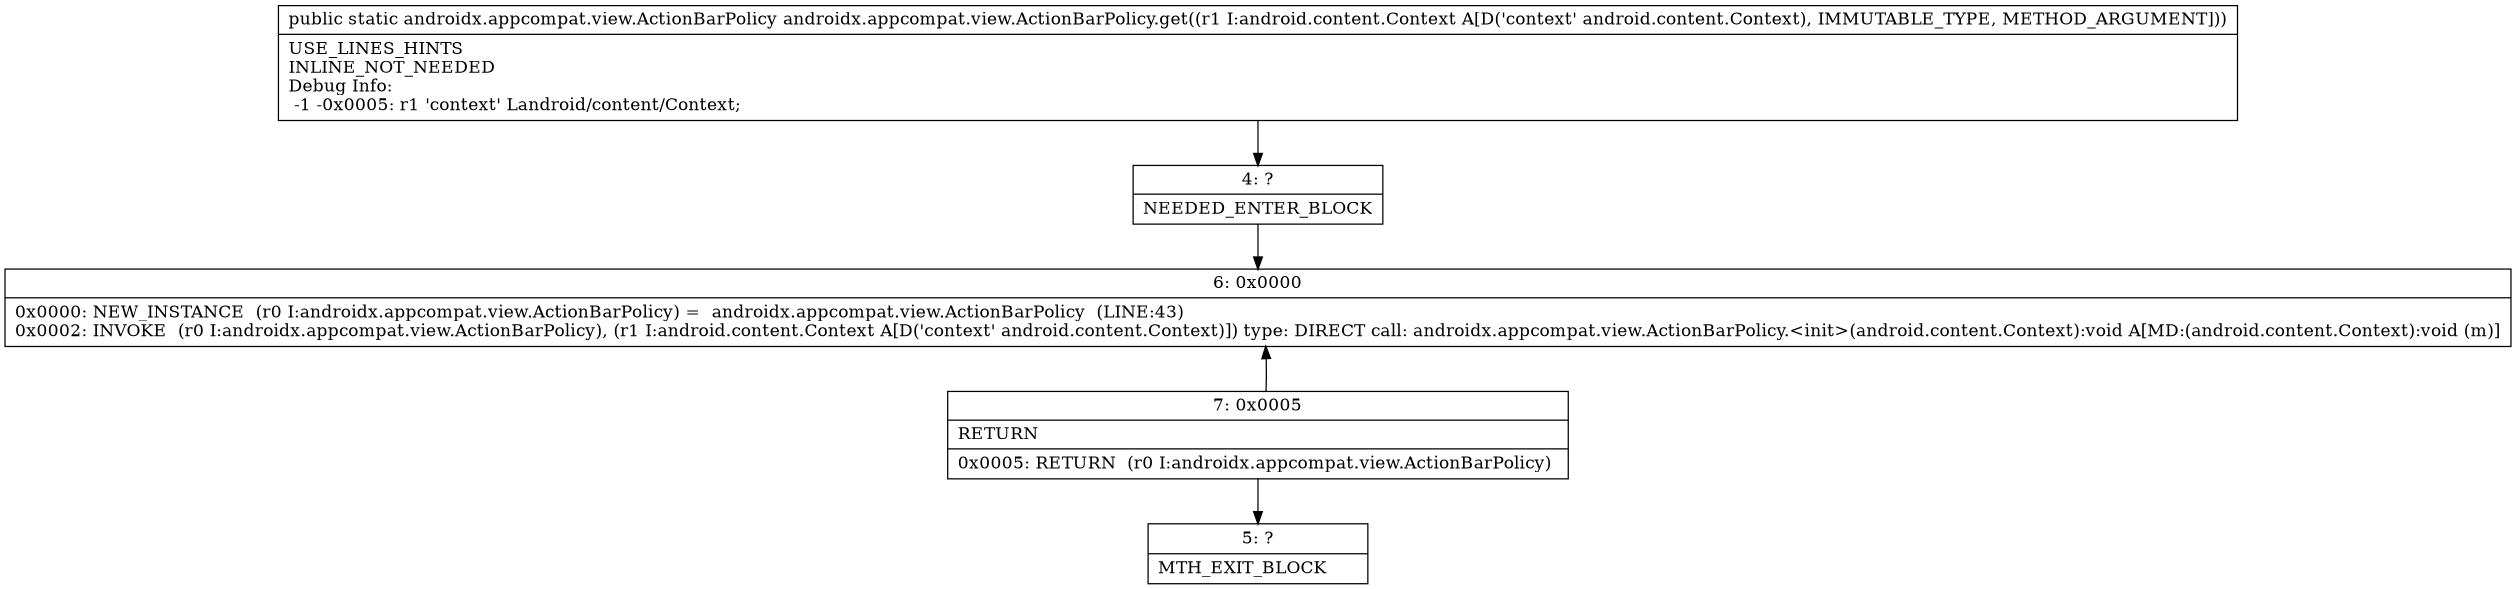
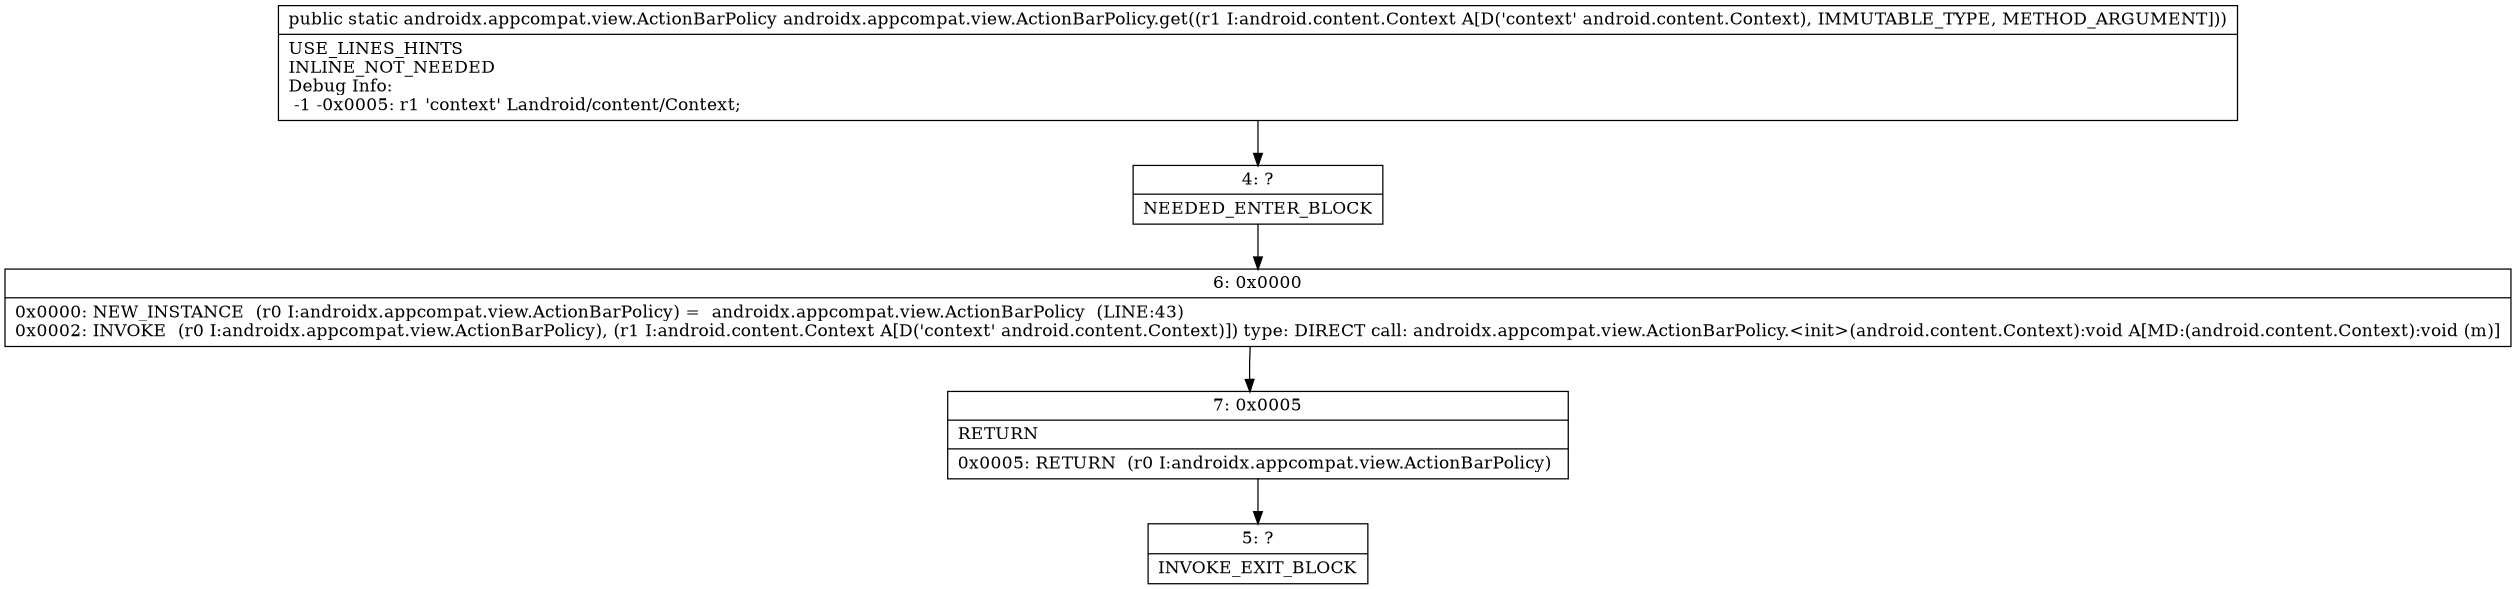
(1266, 375) -> (1250, 363)
(1243, 568) -> (1258, 568)
